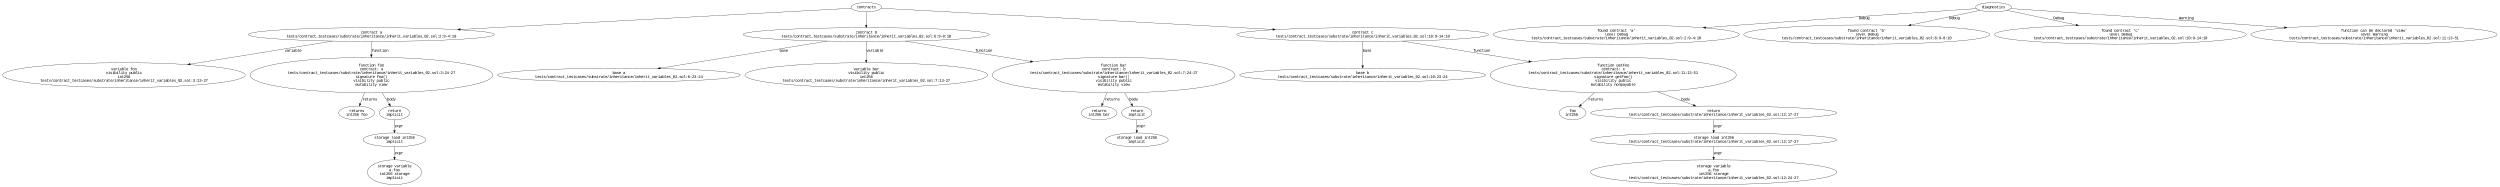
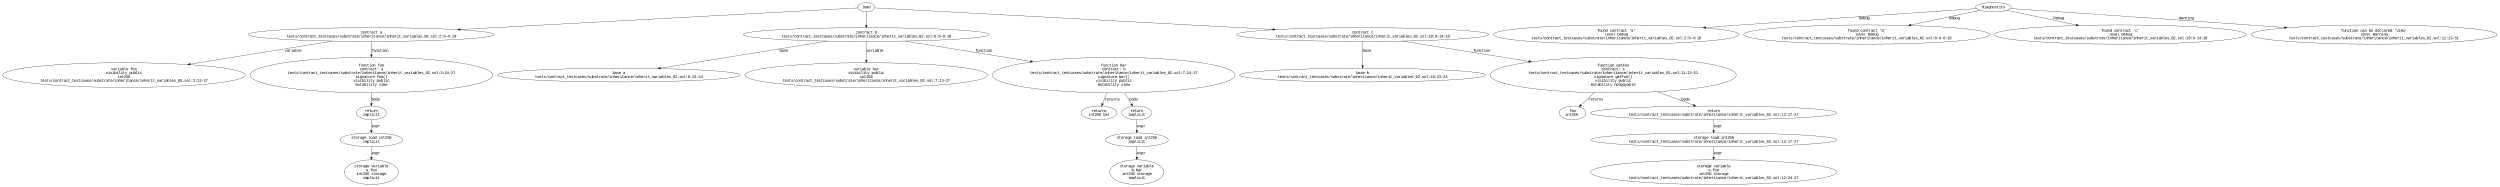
(866, 7) -> (866, 7)
(357, 113) -> none
none -> (1137, 172)
